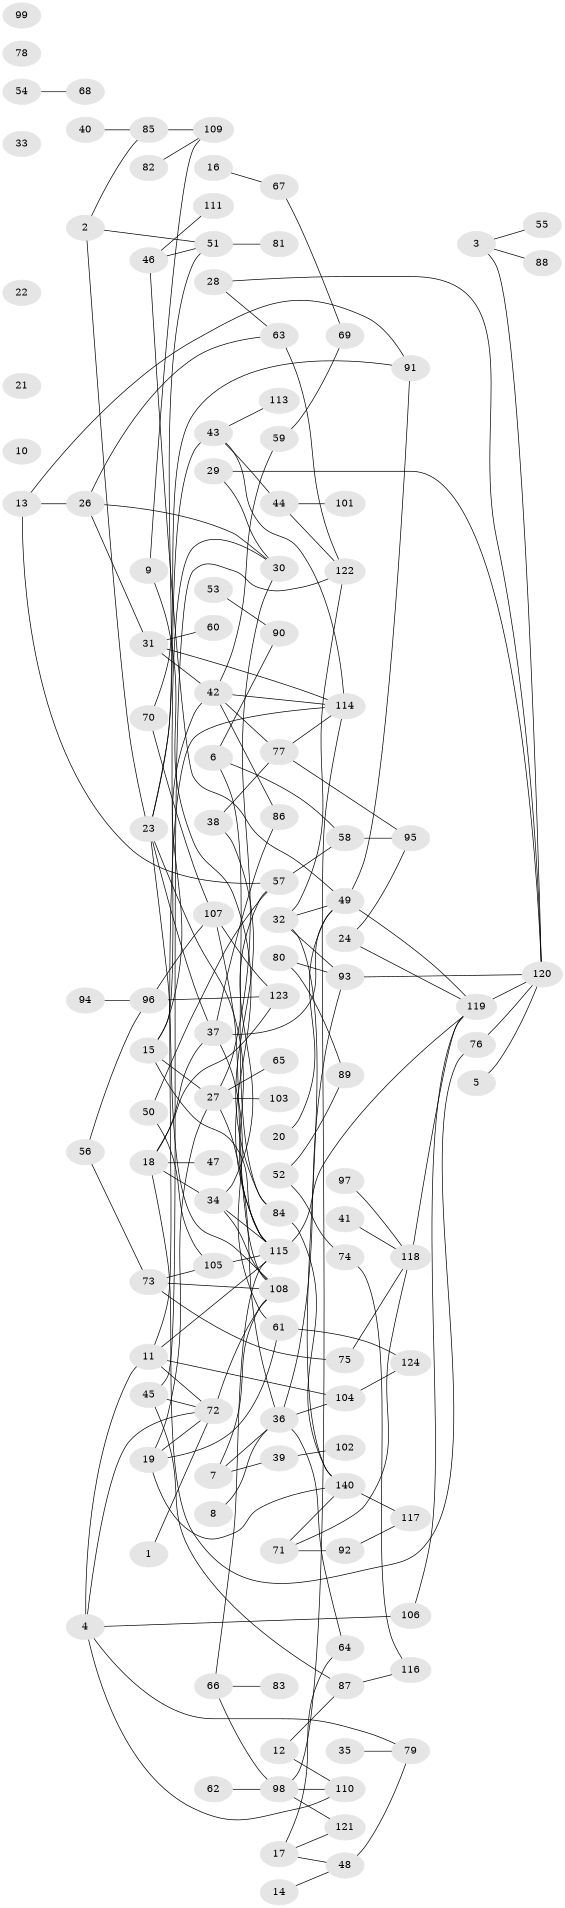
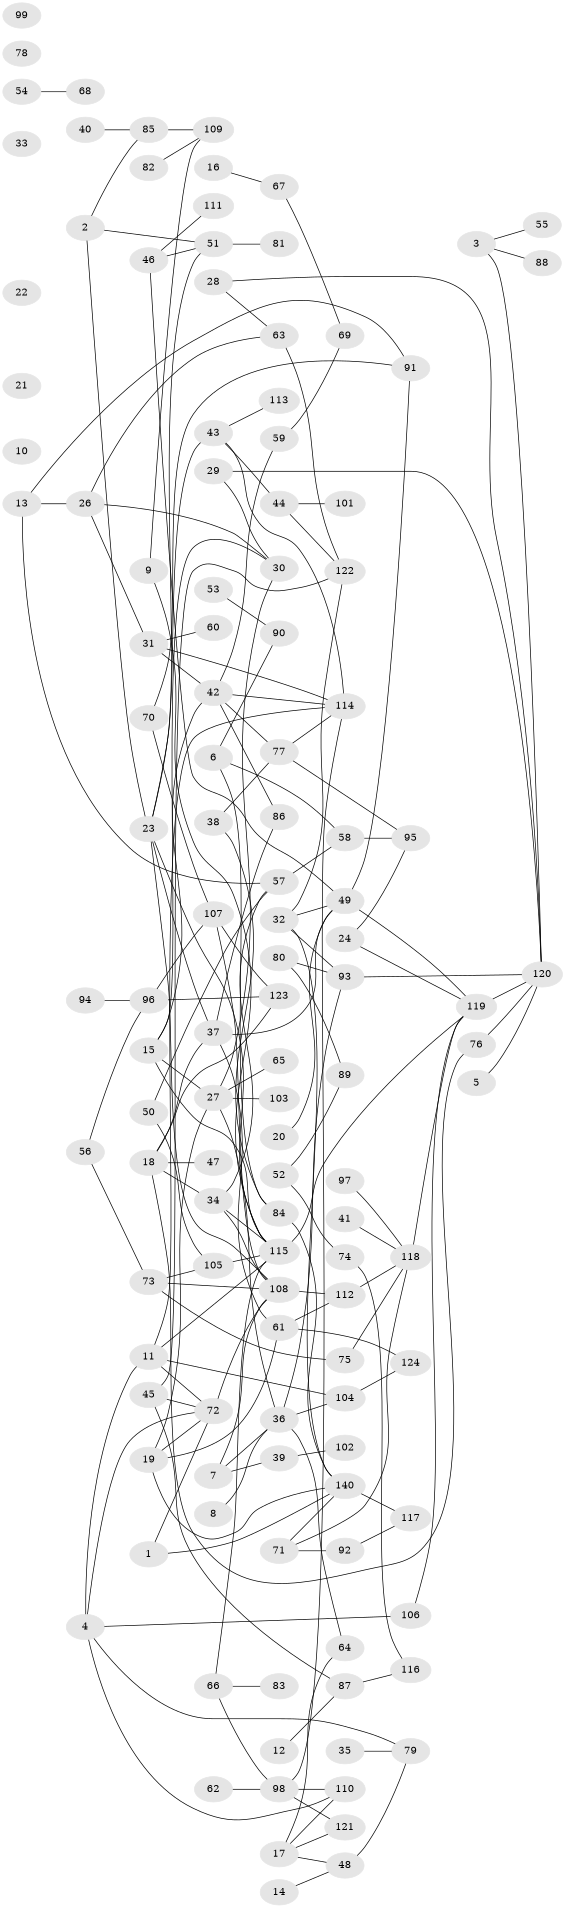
none -> (345, 1295)
none -> (252, 1534)
(312, 1770) -> (312, 1822)
